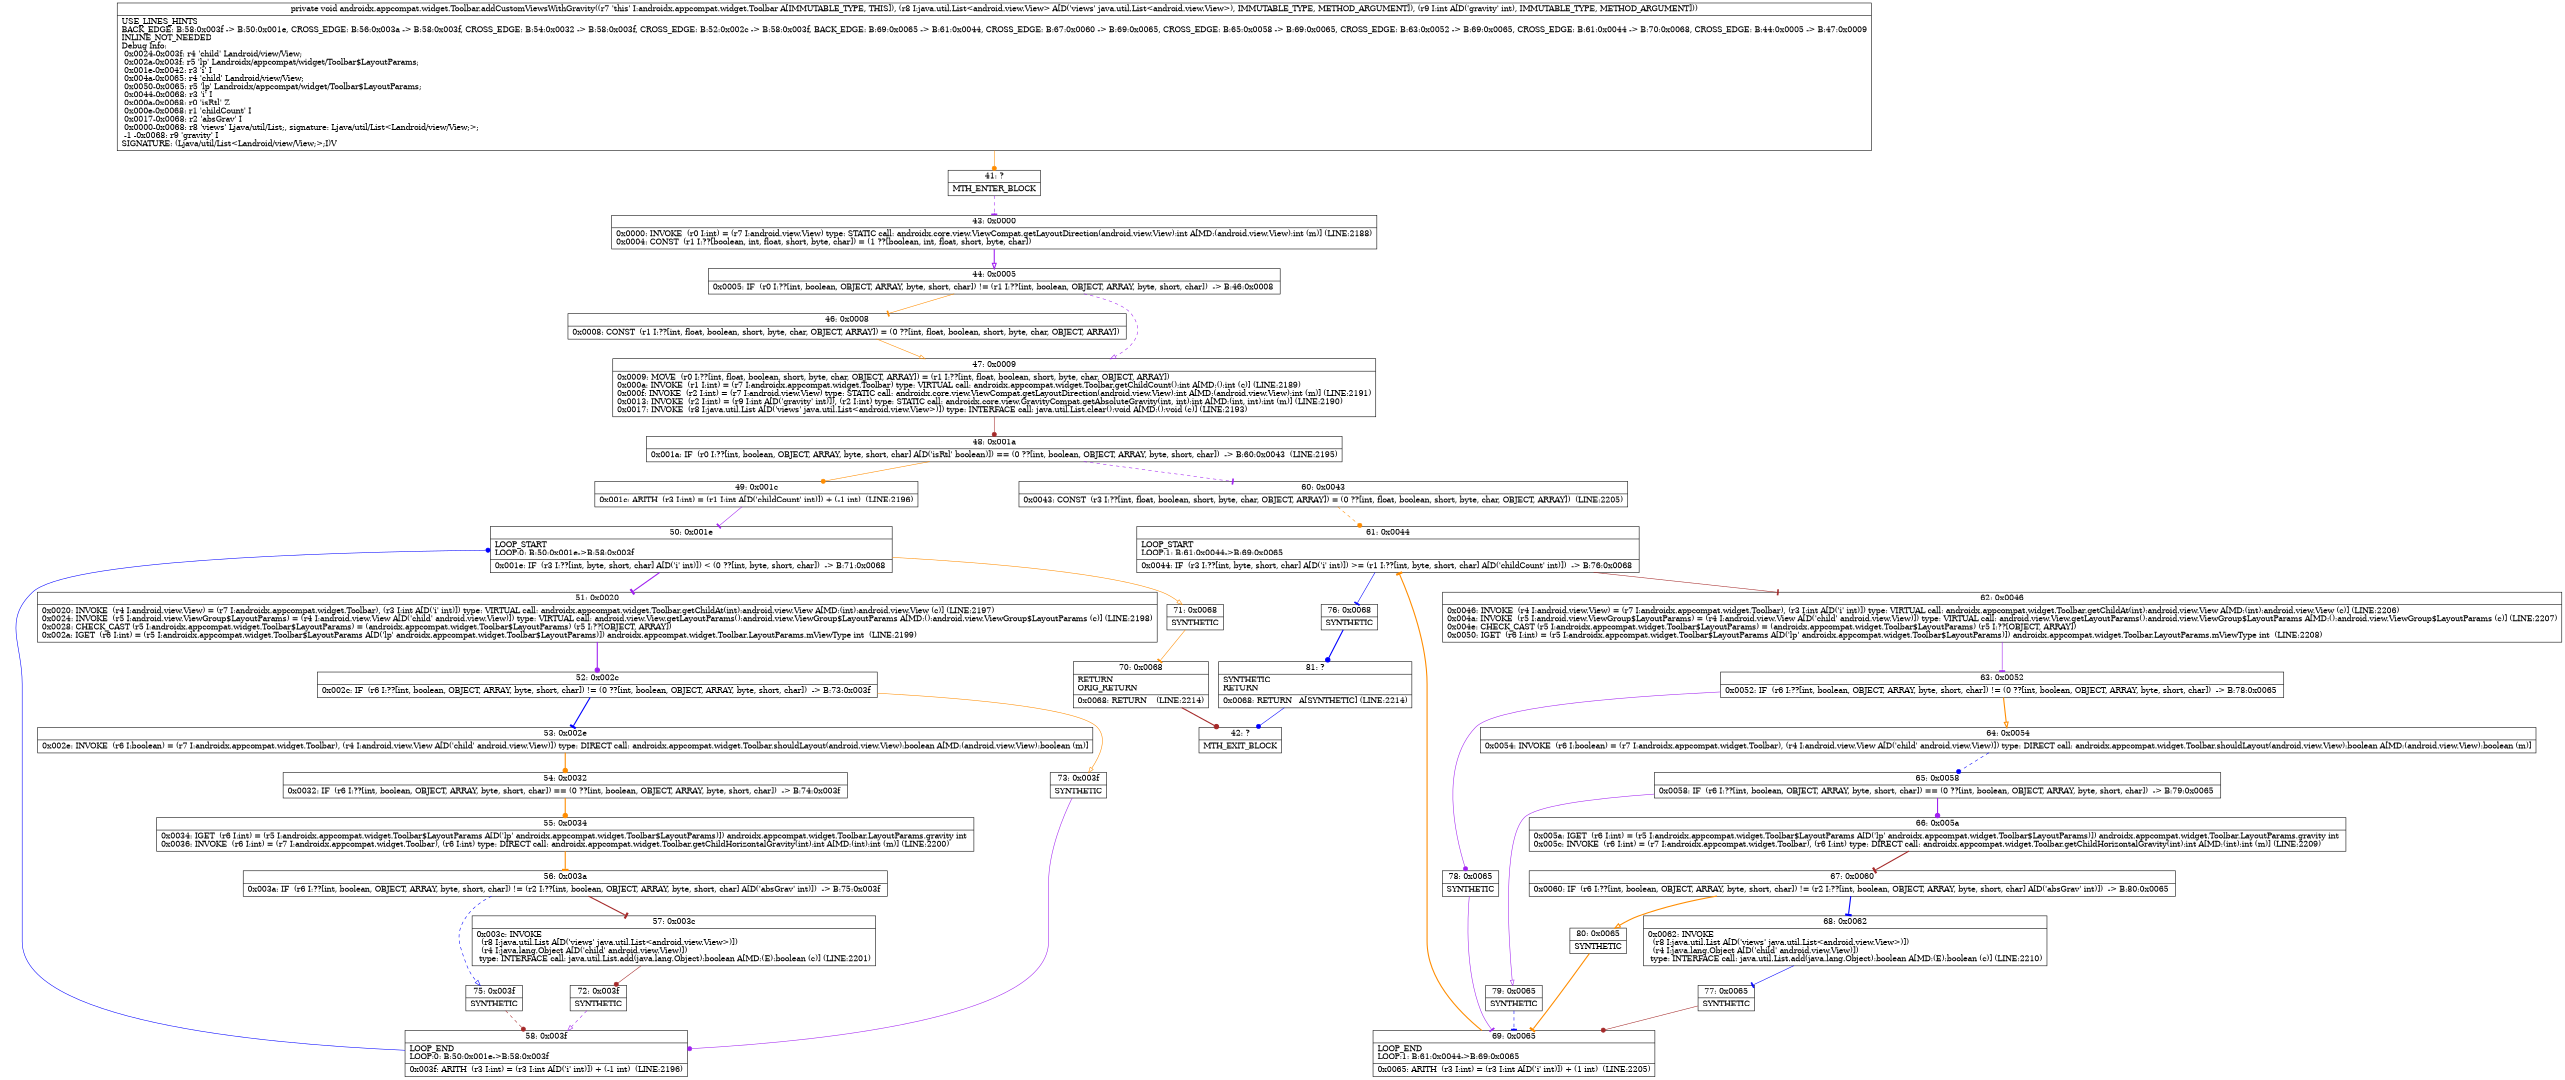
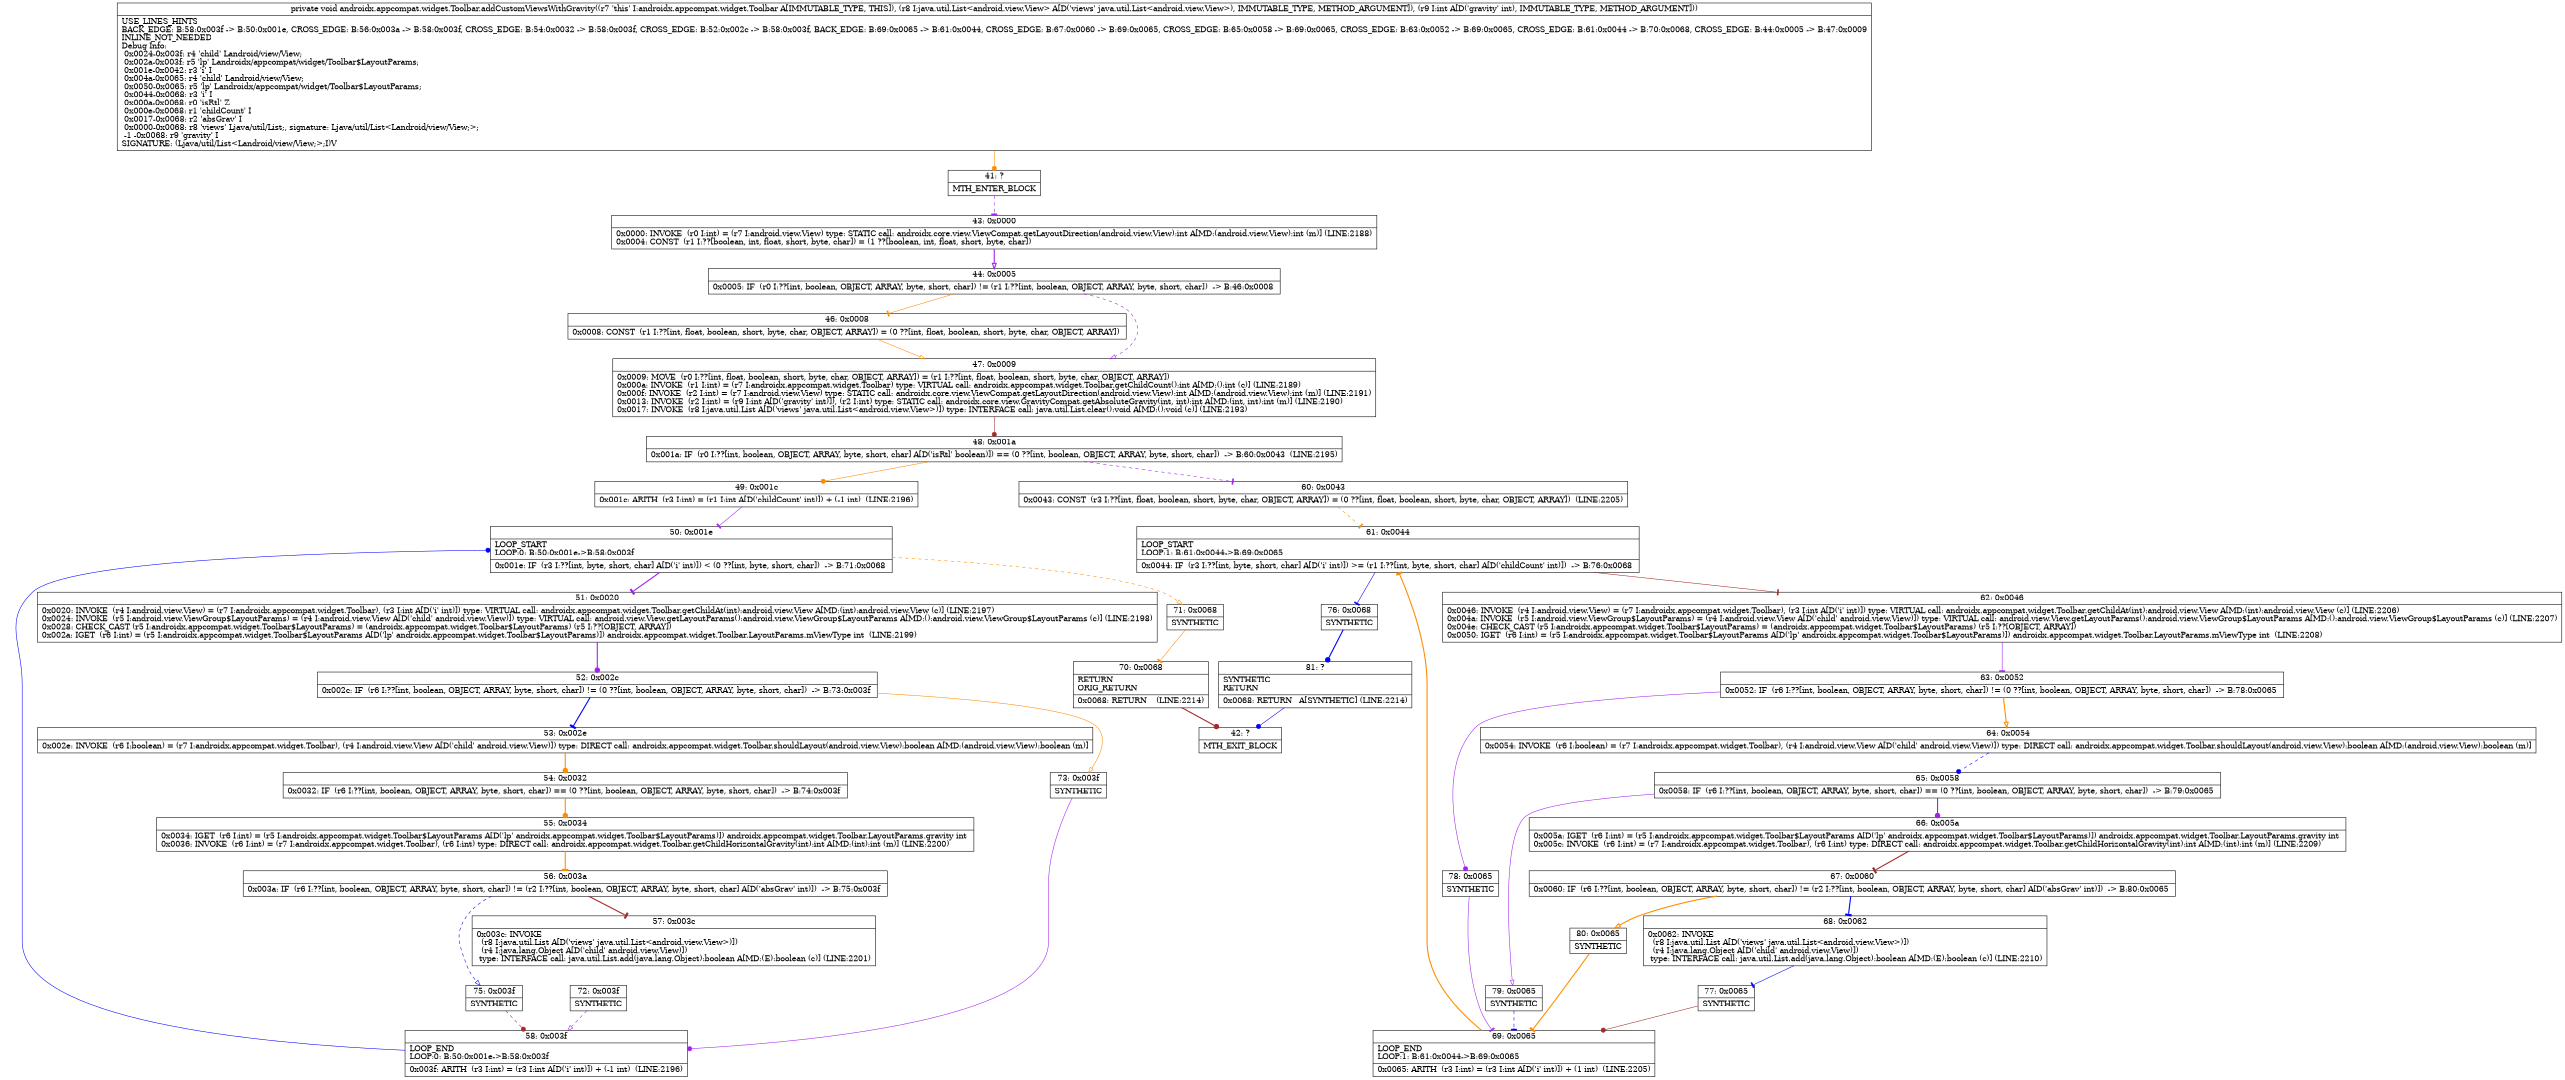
(1348, 515) -> (1348, 515)
(1037, 569) -> (1037, 569)
(630, 974) -> none
